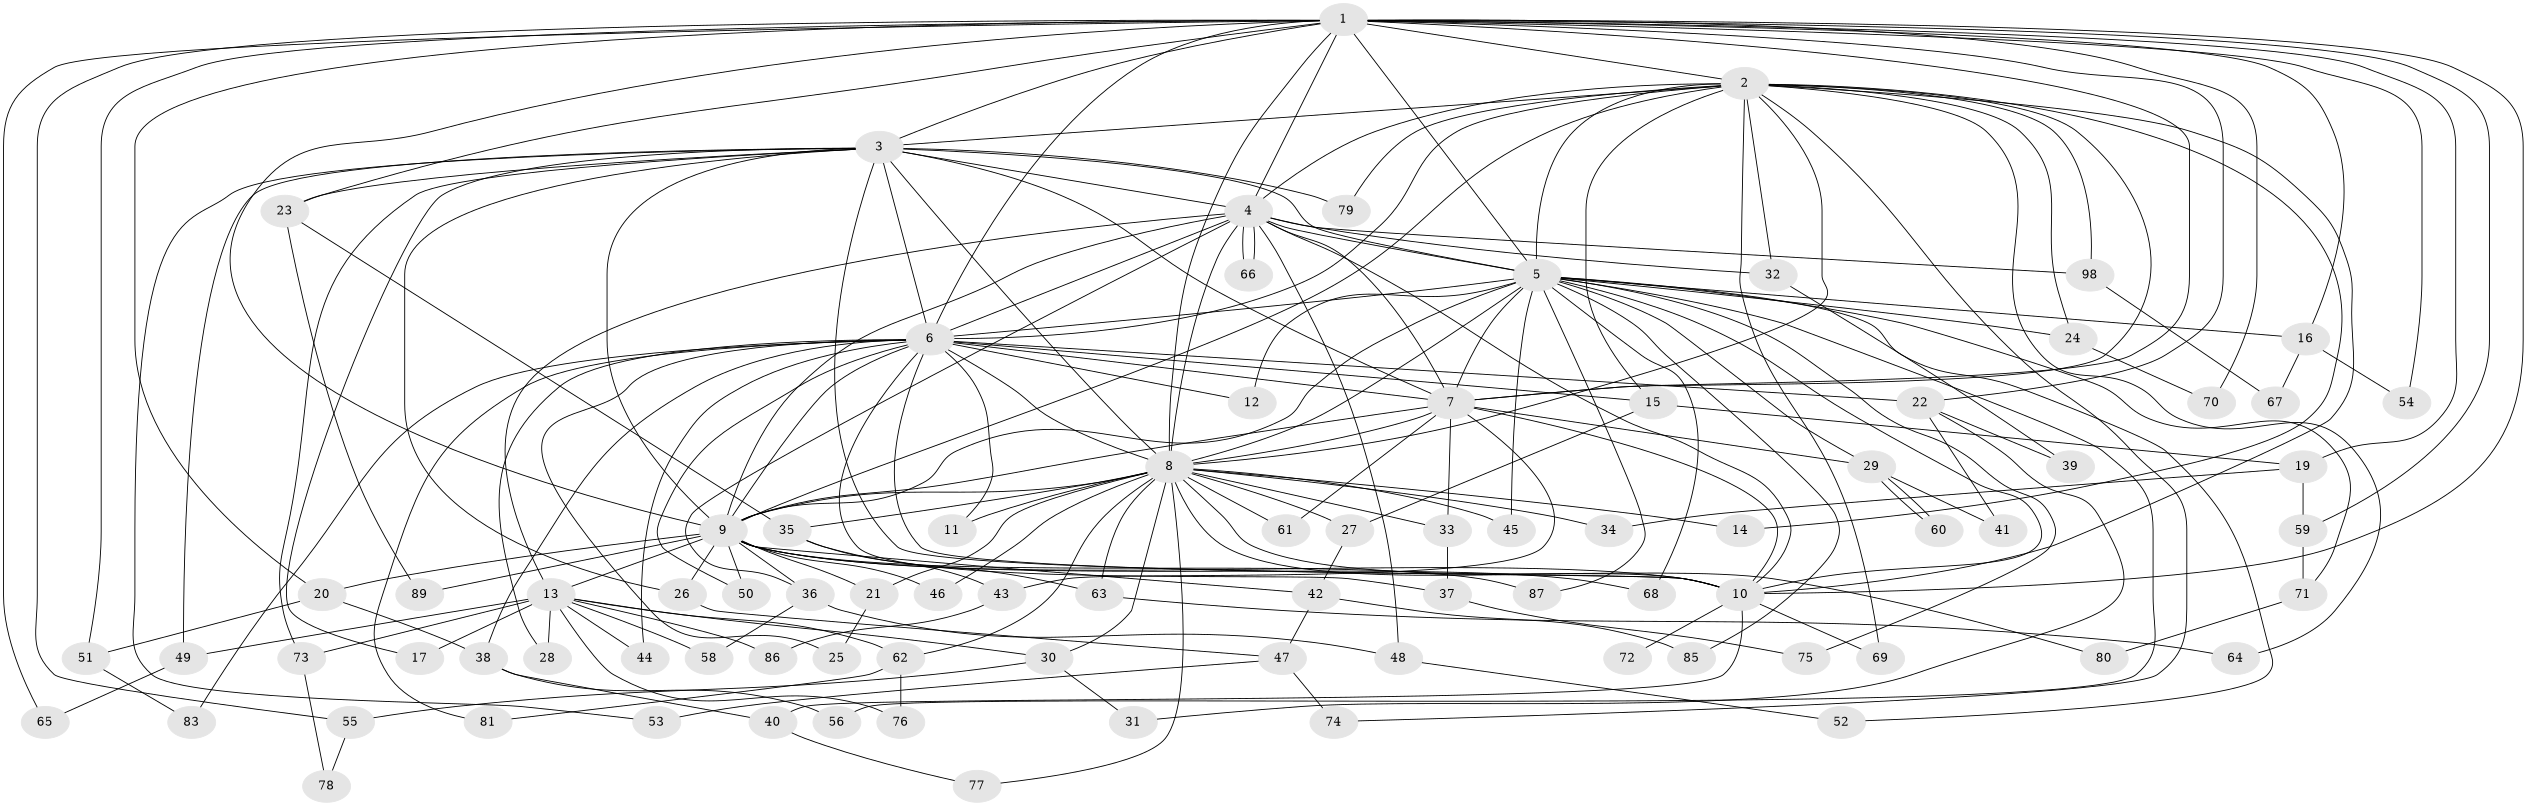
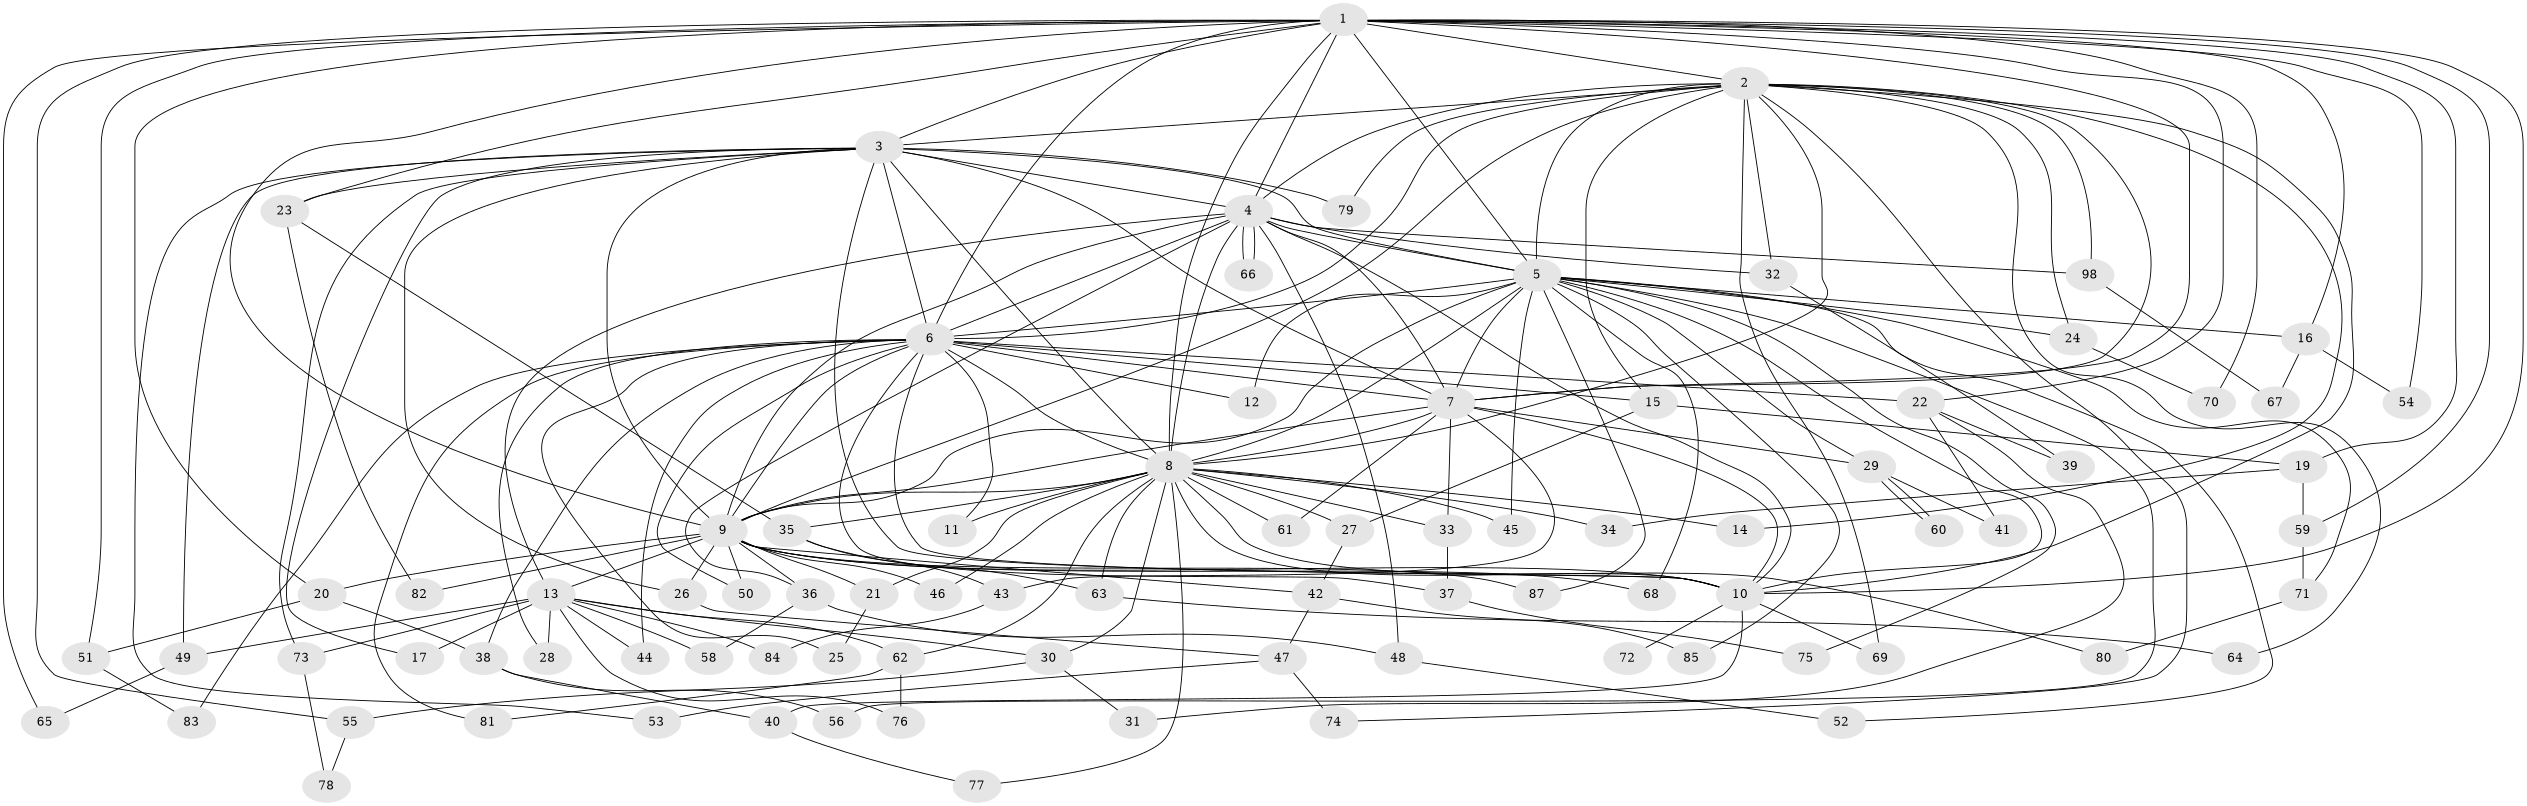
(420, 595) -> (420, 595)
(773, 659) -> (773, 659)
